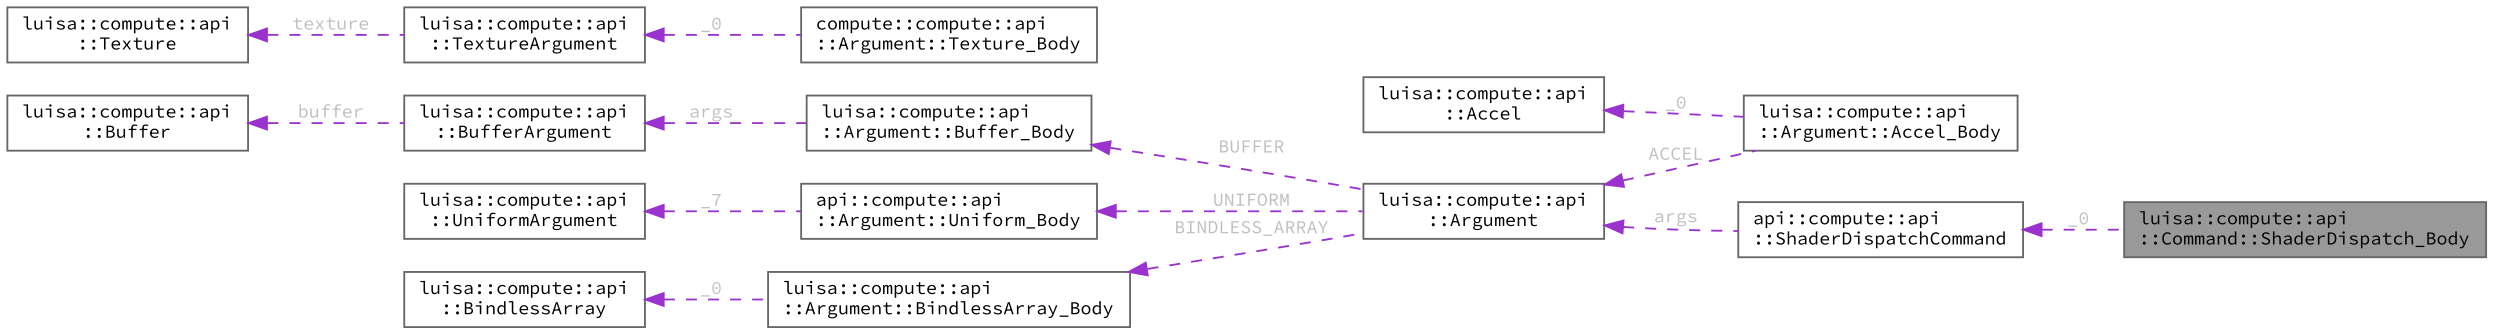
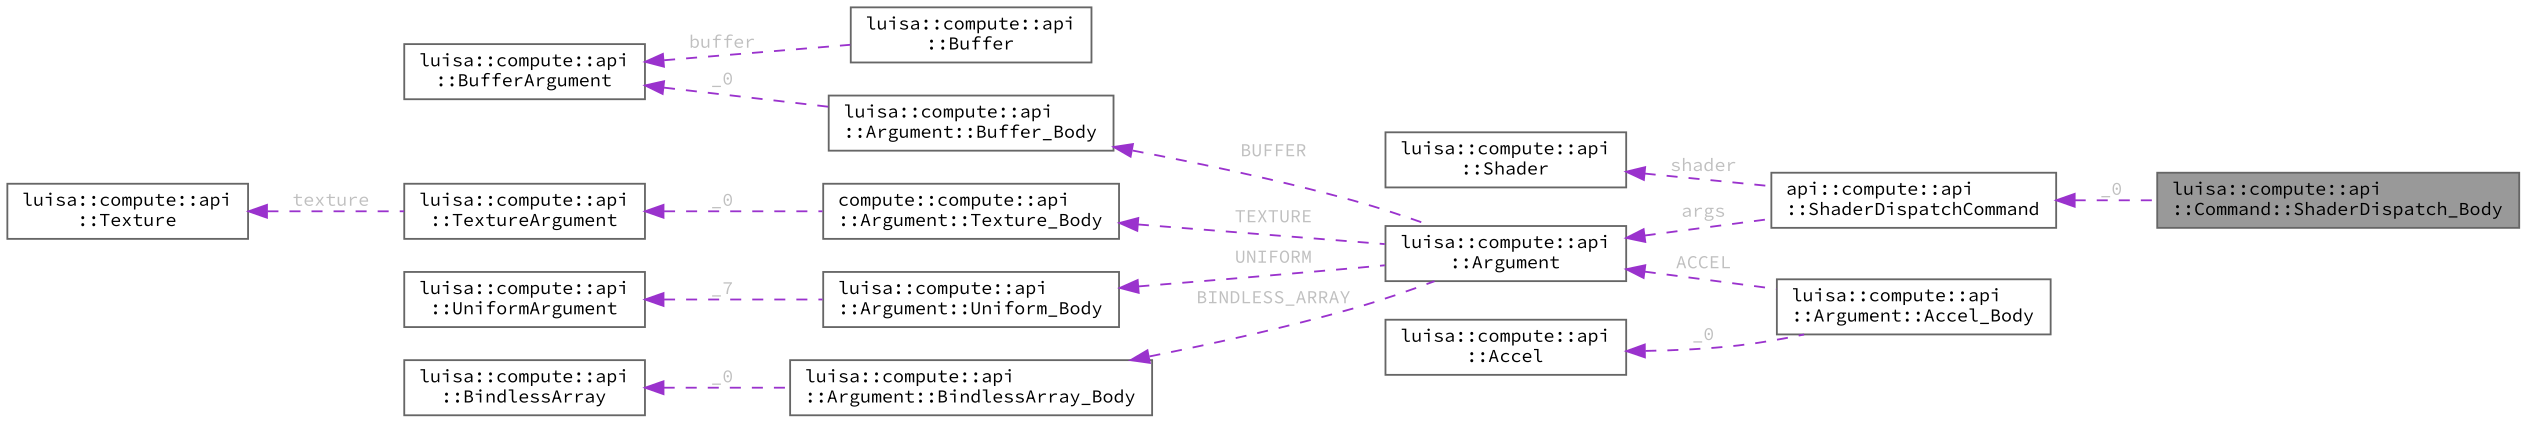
(707, 113) -> (718, 80)
(336, 123) -> (757, 53)
none -> (1506, 160)
(949, 211) -> (971, 300)
none -> (1261, 234)
